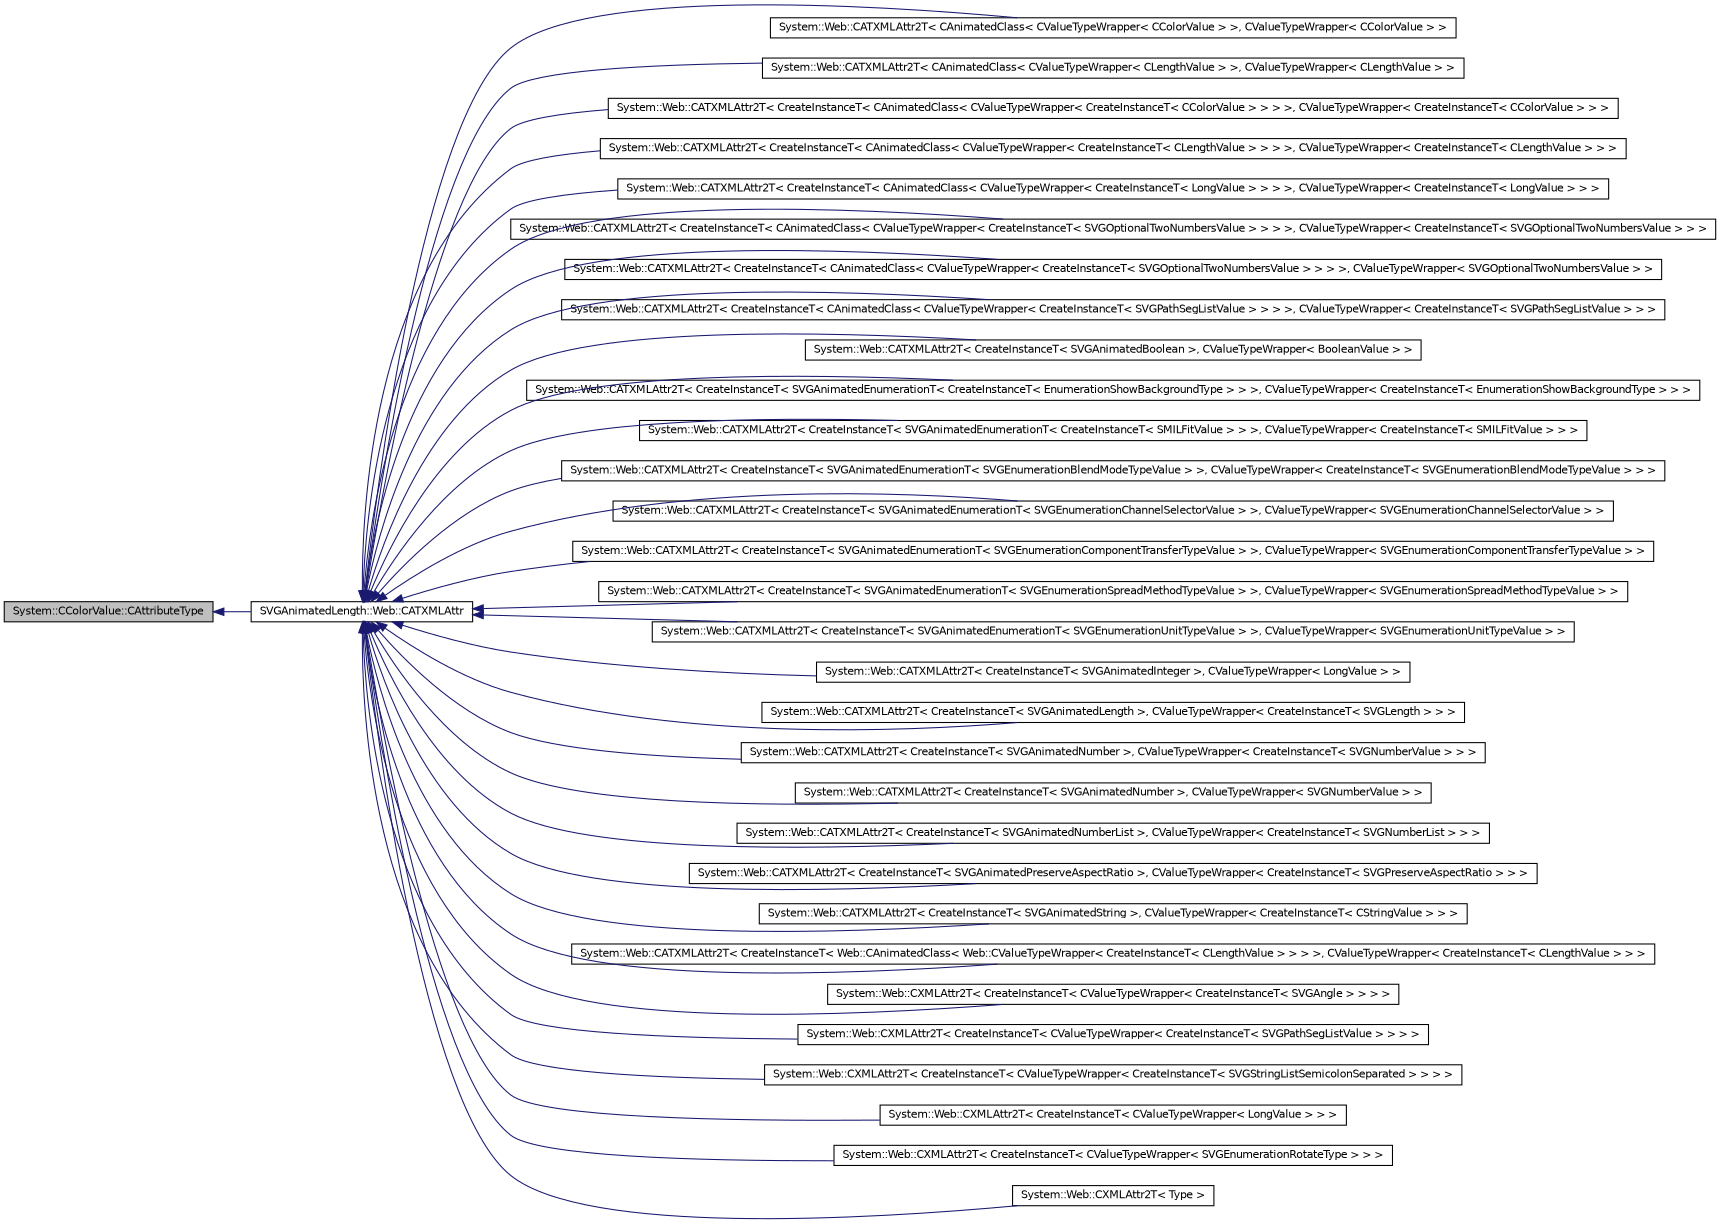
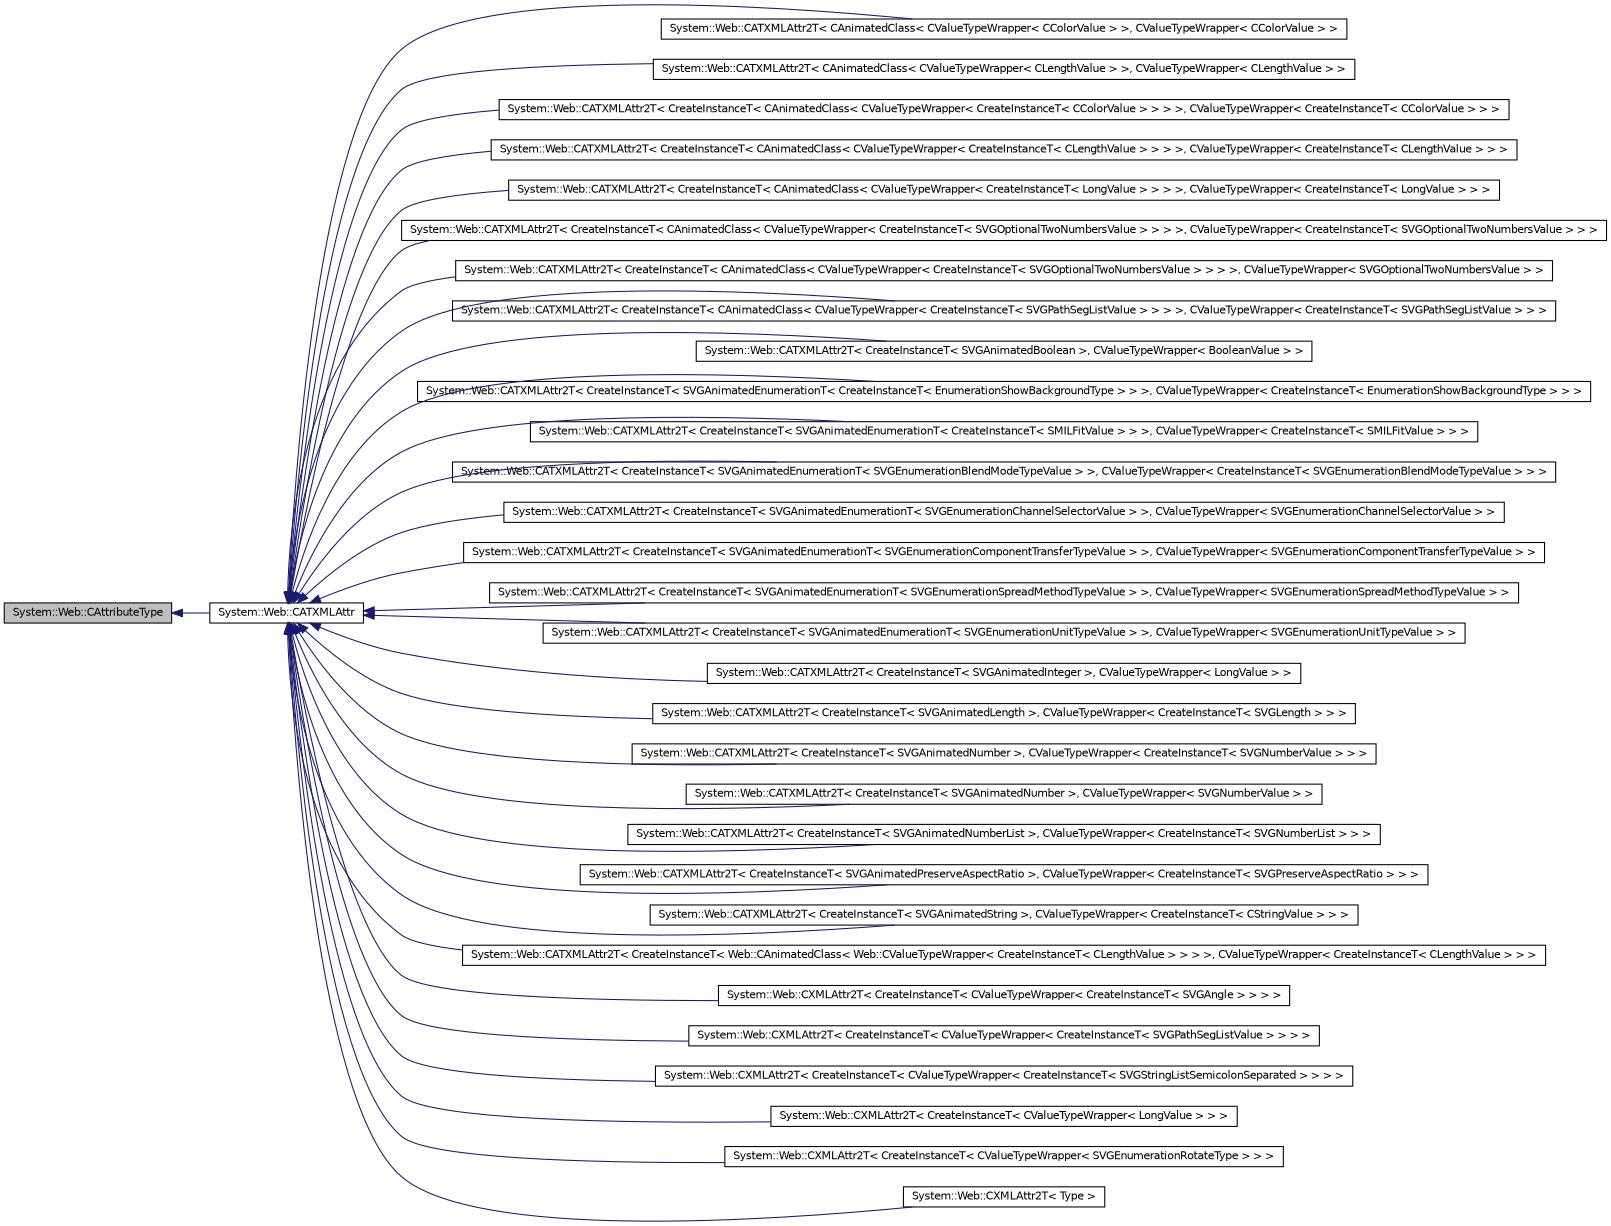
(109, 612) -> (88, 613)
(362, 612) -> (287, 613)
